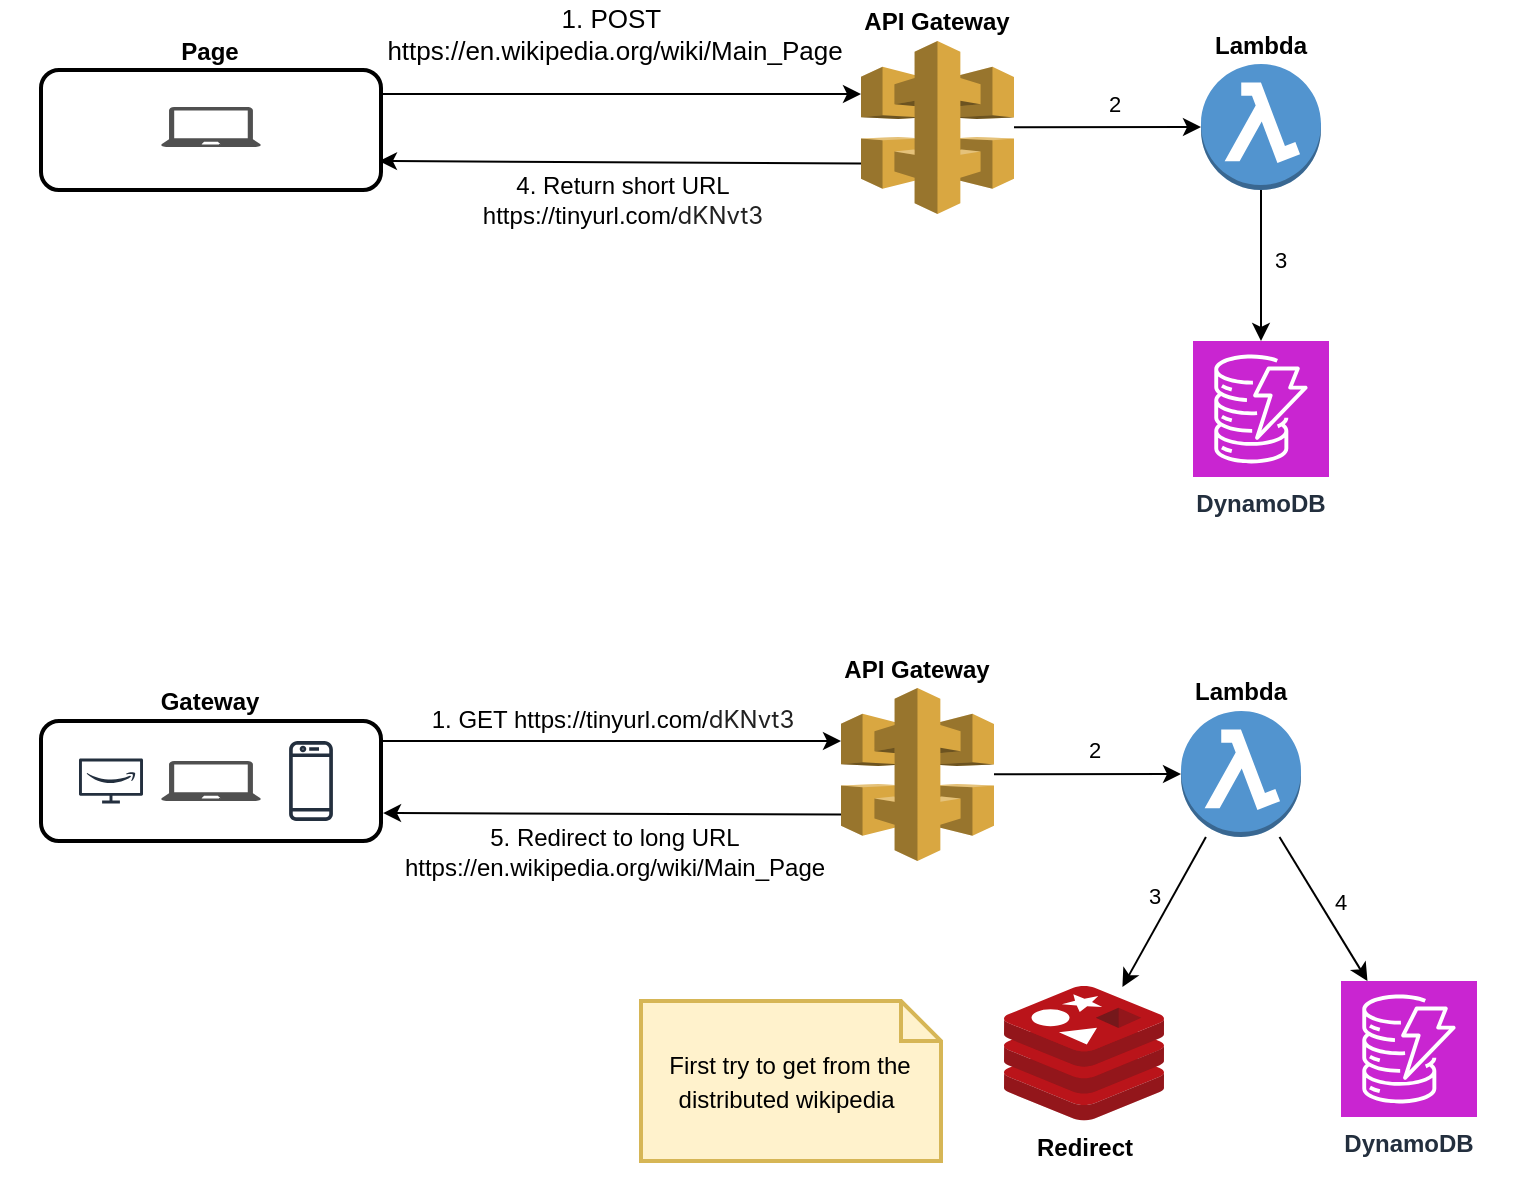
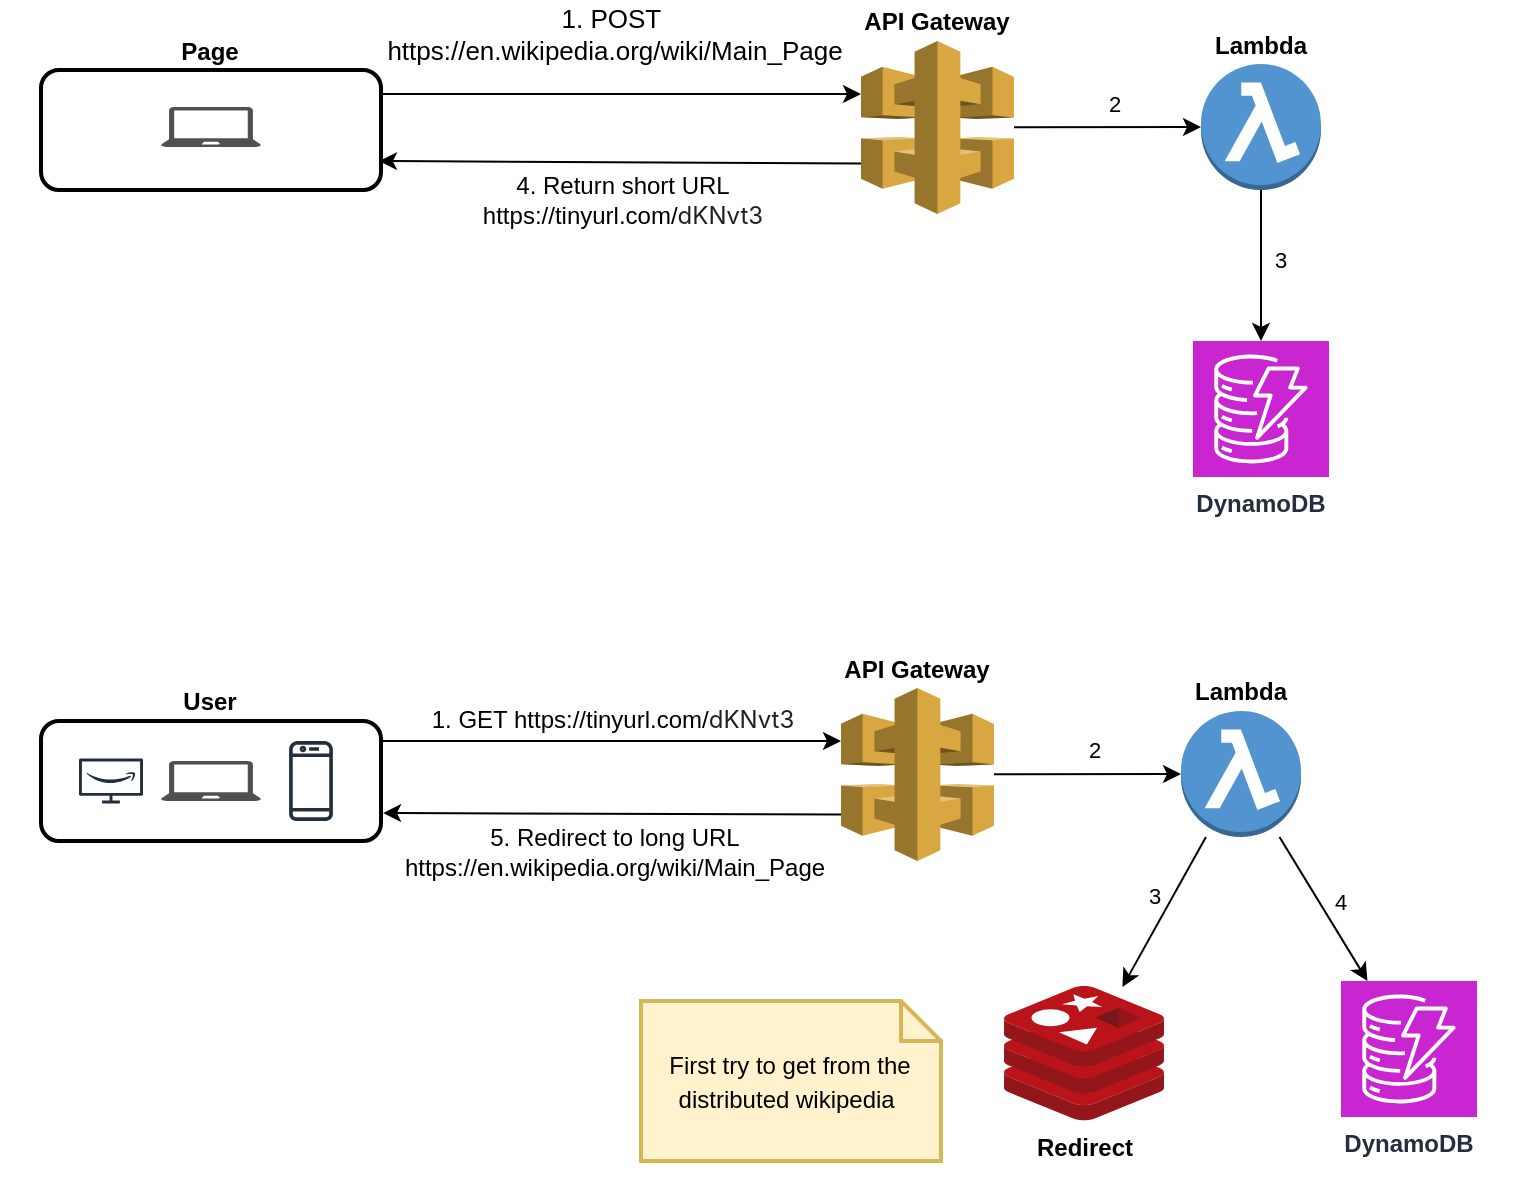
(211, 701) -> (211, 701)
